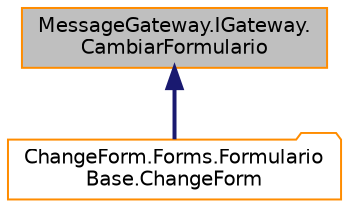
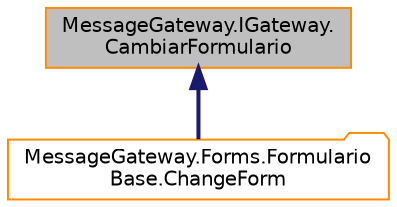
(175, 170) -> (198, 170)
